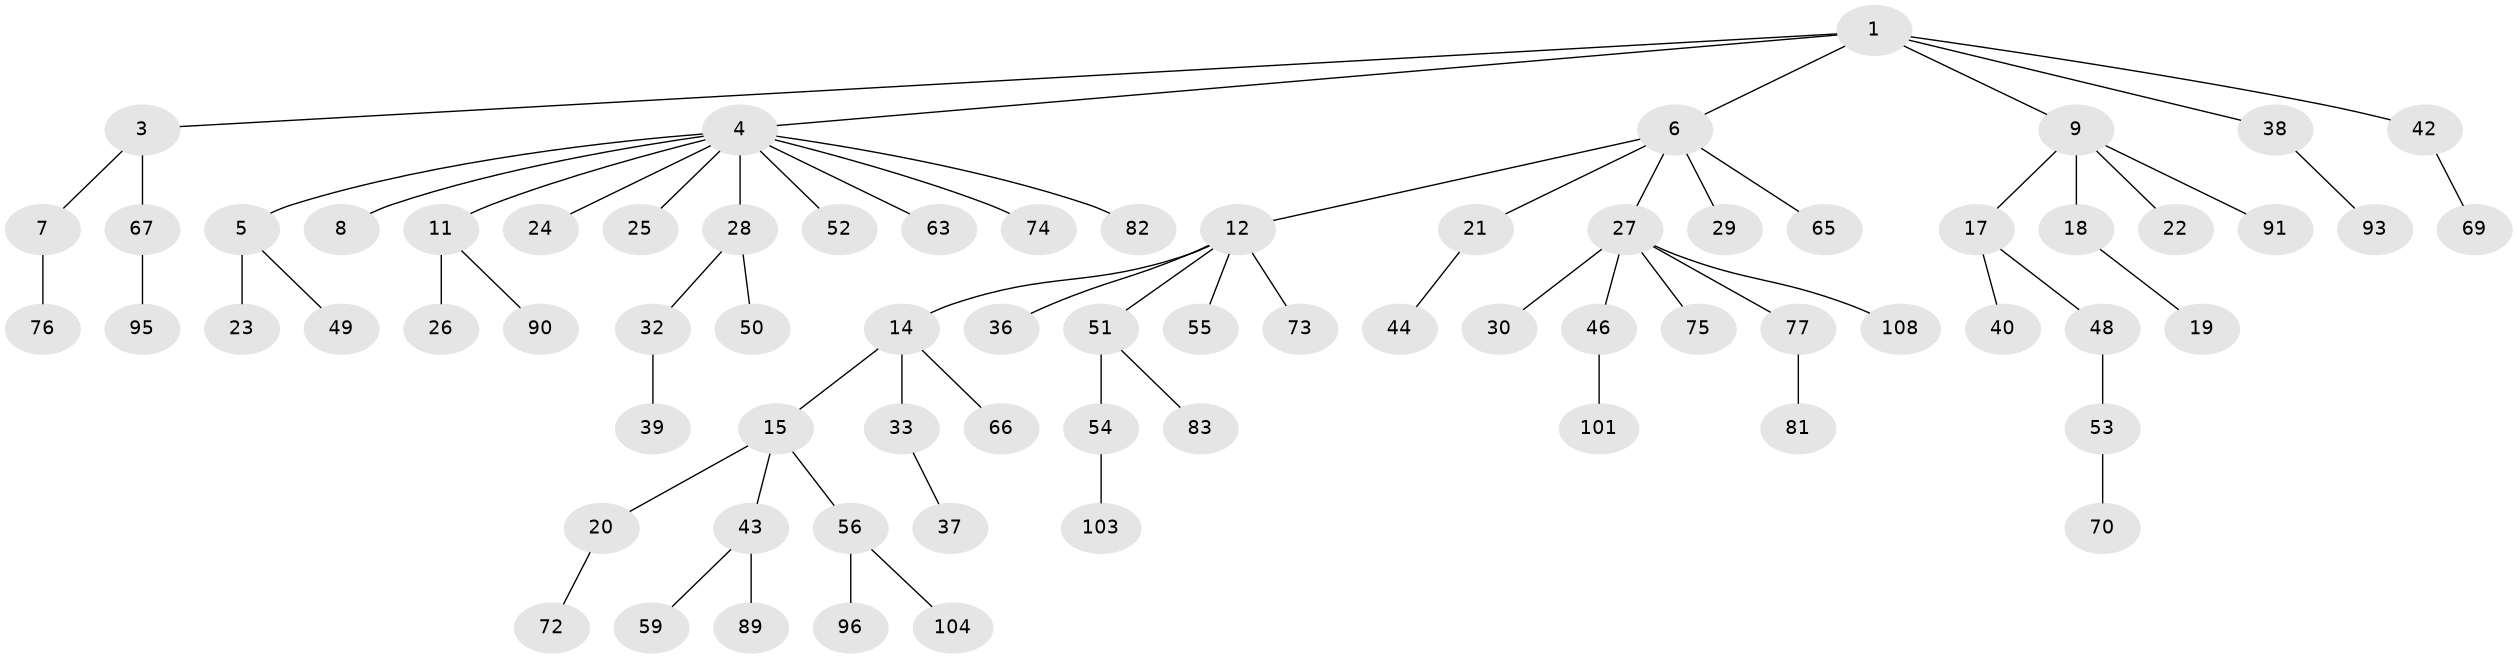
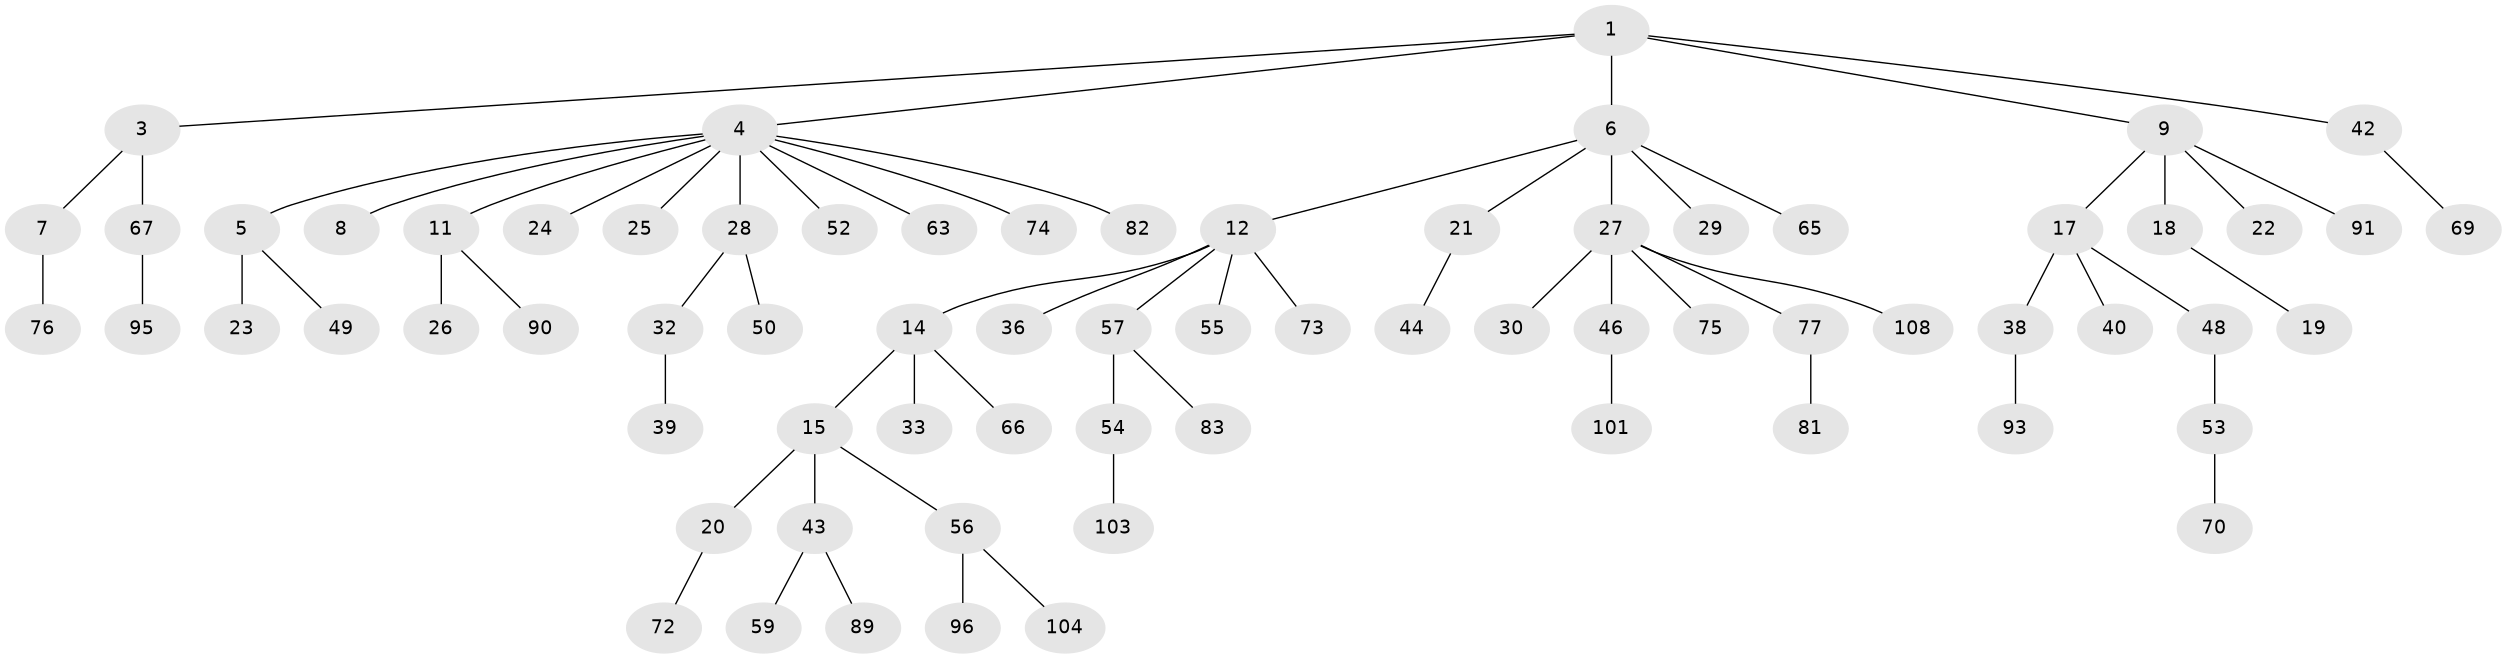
(2075, 80) -> (2040, 279)
(1101, 329) -> (1114, 329)
(950, 528) -> none
